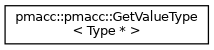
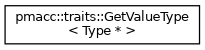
(107, 25) -> (102, 25)
